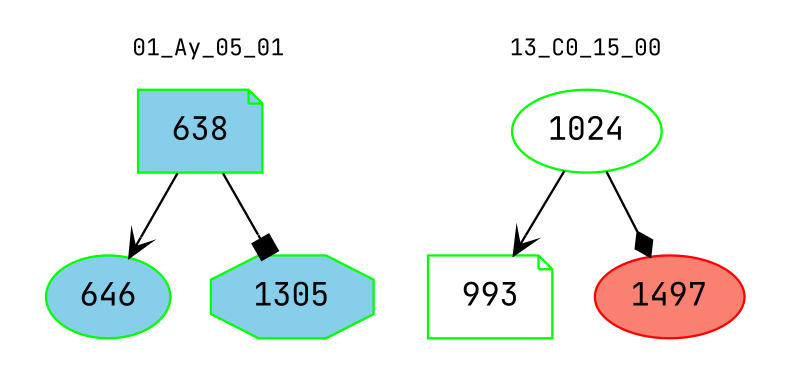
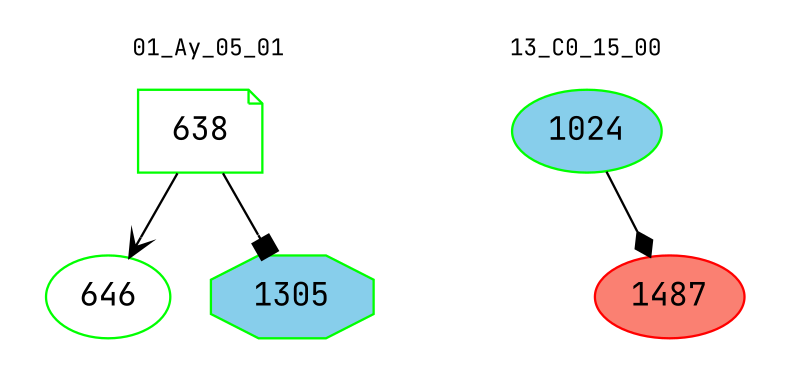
(200, 131) -> (200, 131)
(587, 131) -> (587, 131)
(108, 297) -> (108, 297)
(490, 297) -> none
(670, 297) -> (670, 297)
